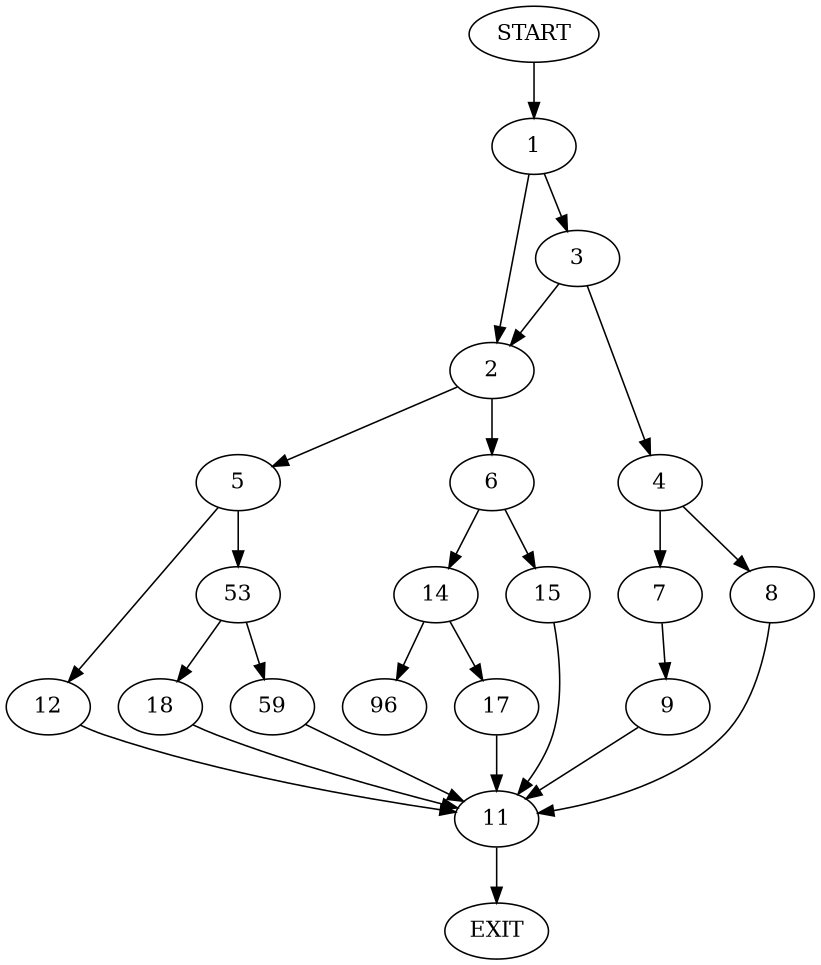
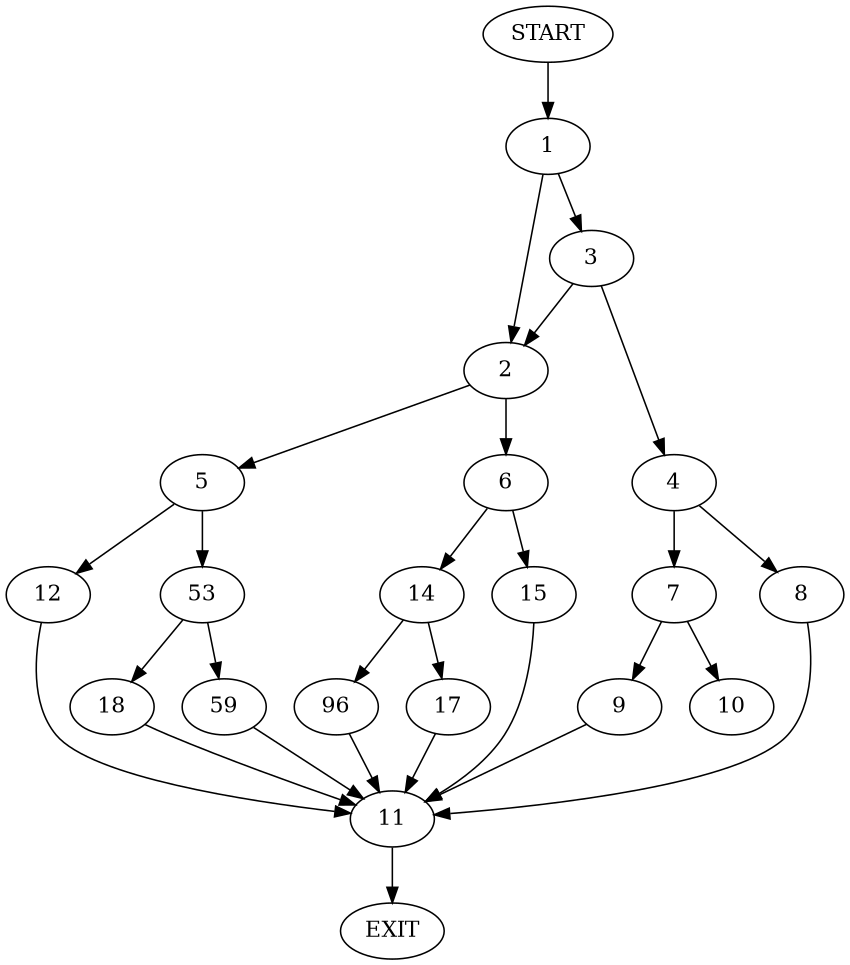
none -> (732, 707)
none -> (361, 756)
